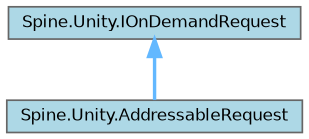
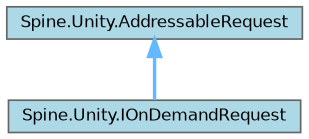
(155, 78) -> (155, 78)
